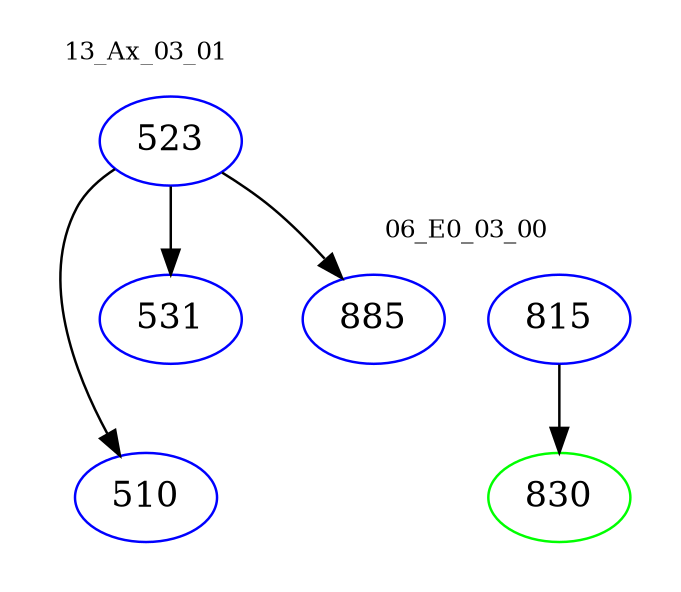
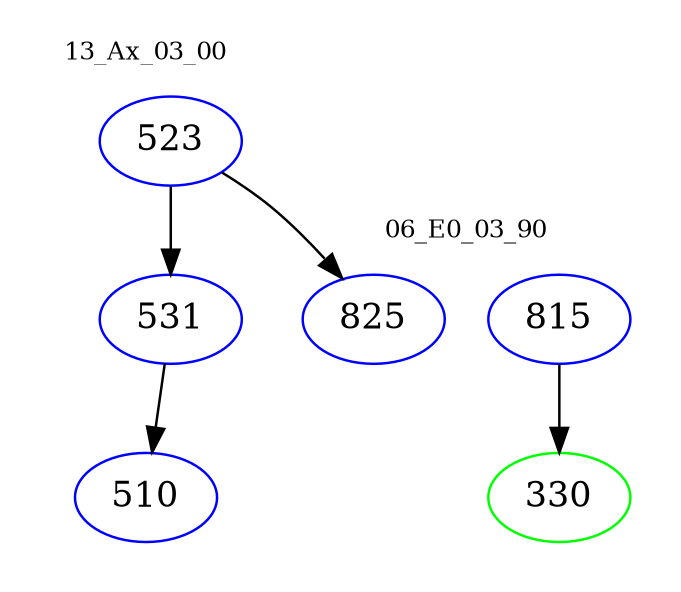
(146, 53) -> (146, 53)
(467, 231) -> (467, 231)
(61, 296) -> (160, 395)
(374, 319) -> (374, 319)
(559, 497) -> (559, 497)
